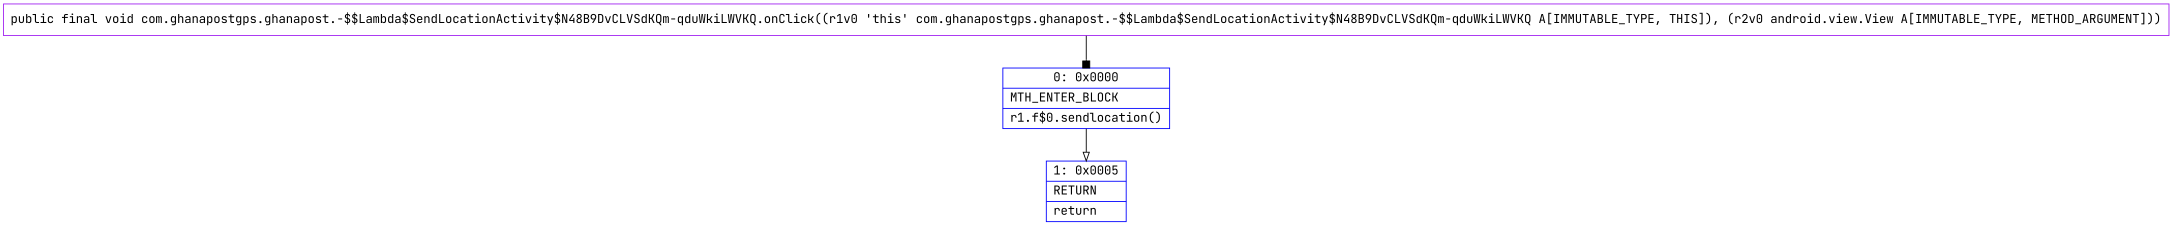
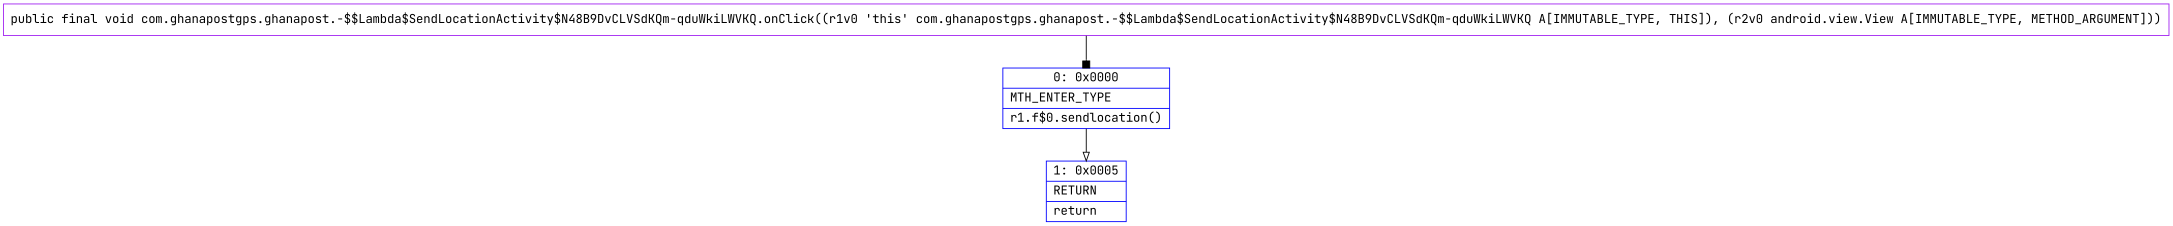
(1064, 98) -> (1061, 98)
